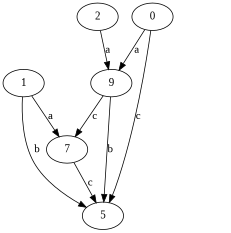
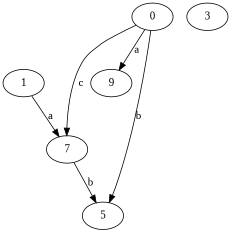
(98, 17) -> none
none -> (207, 17)
(91, 113) -> (82, 63)
(138, 116) -> (138, 116)
(107, 146) -> none
(33, 160) -> none
(90, 183) -> (90, 183)
